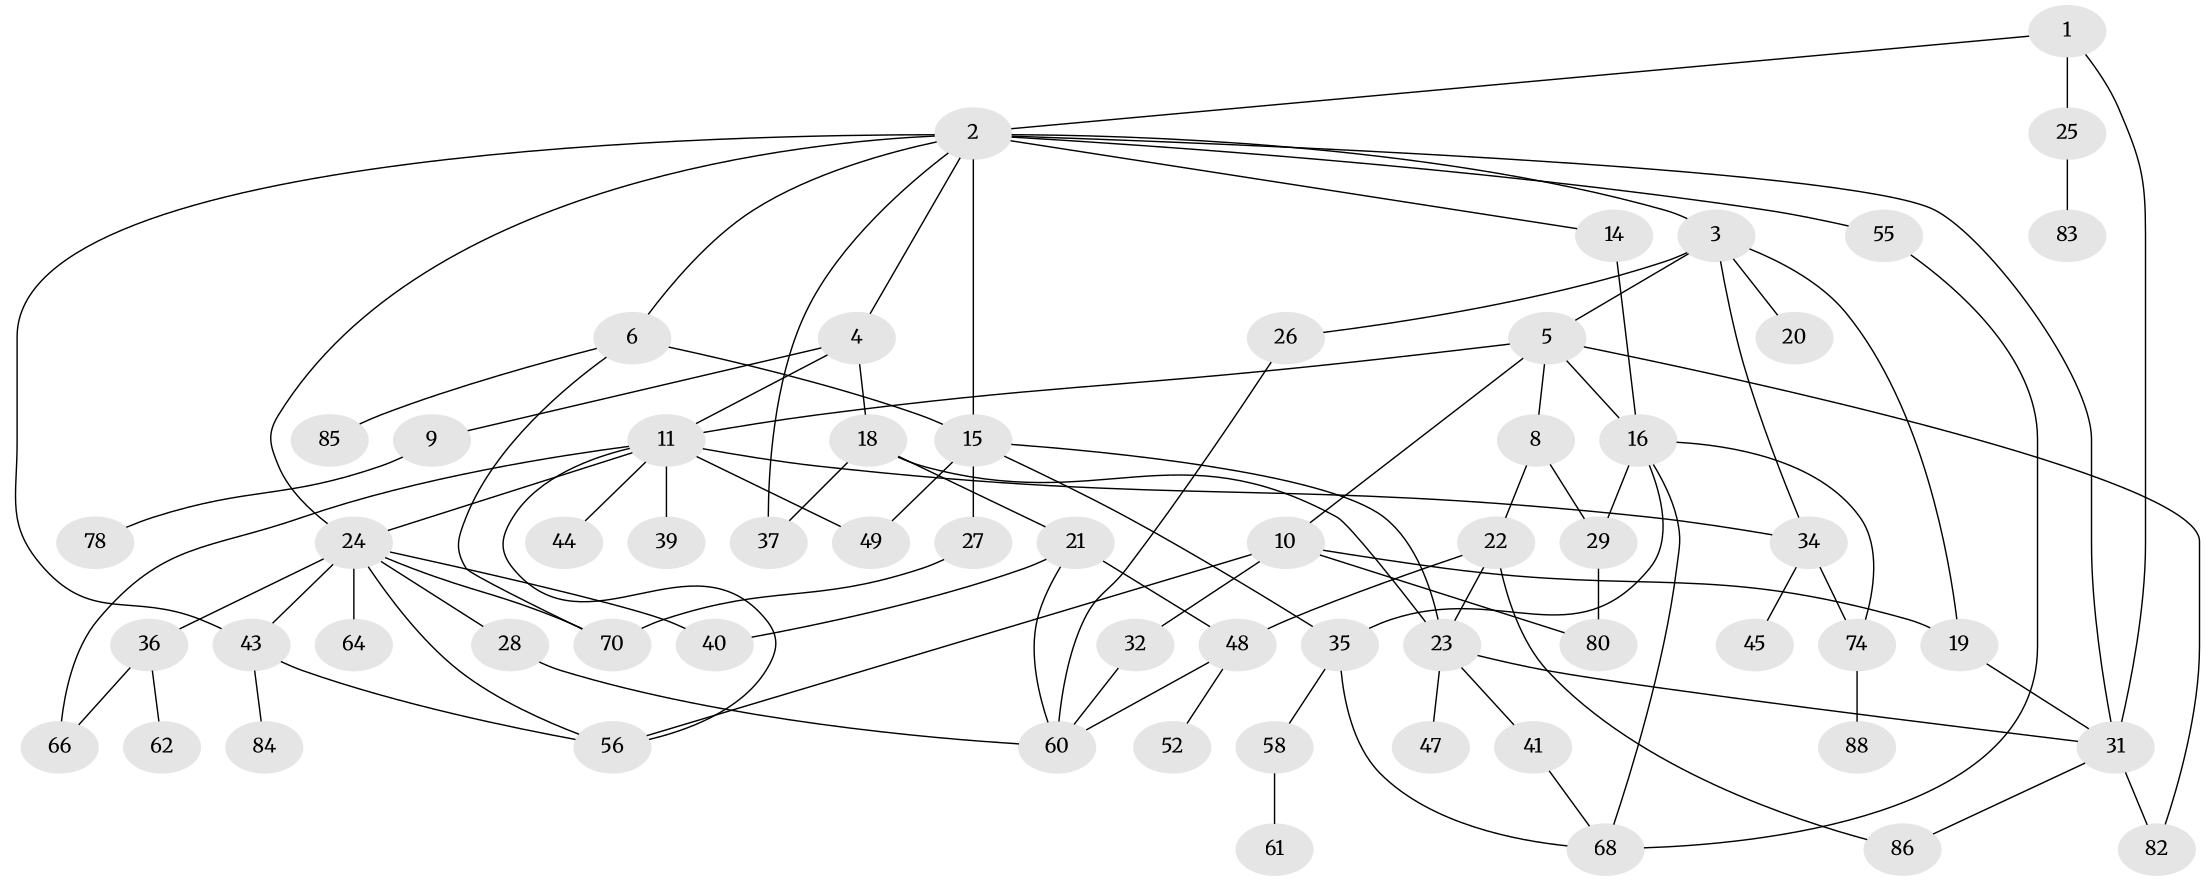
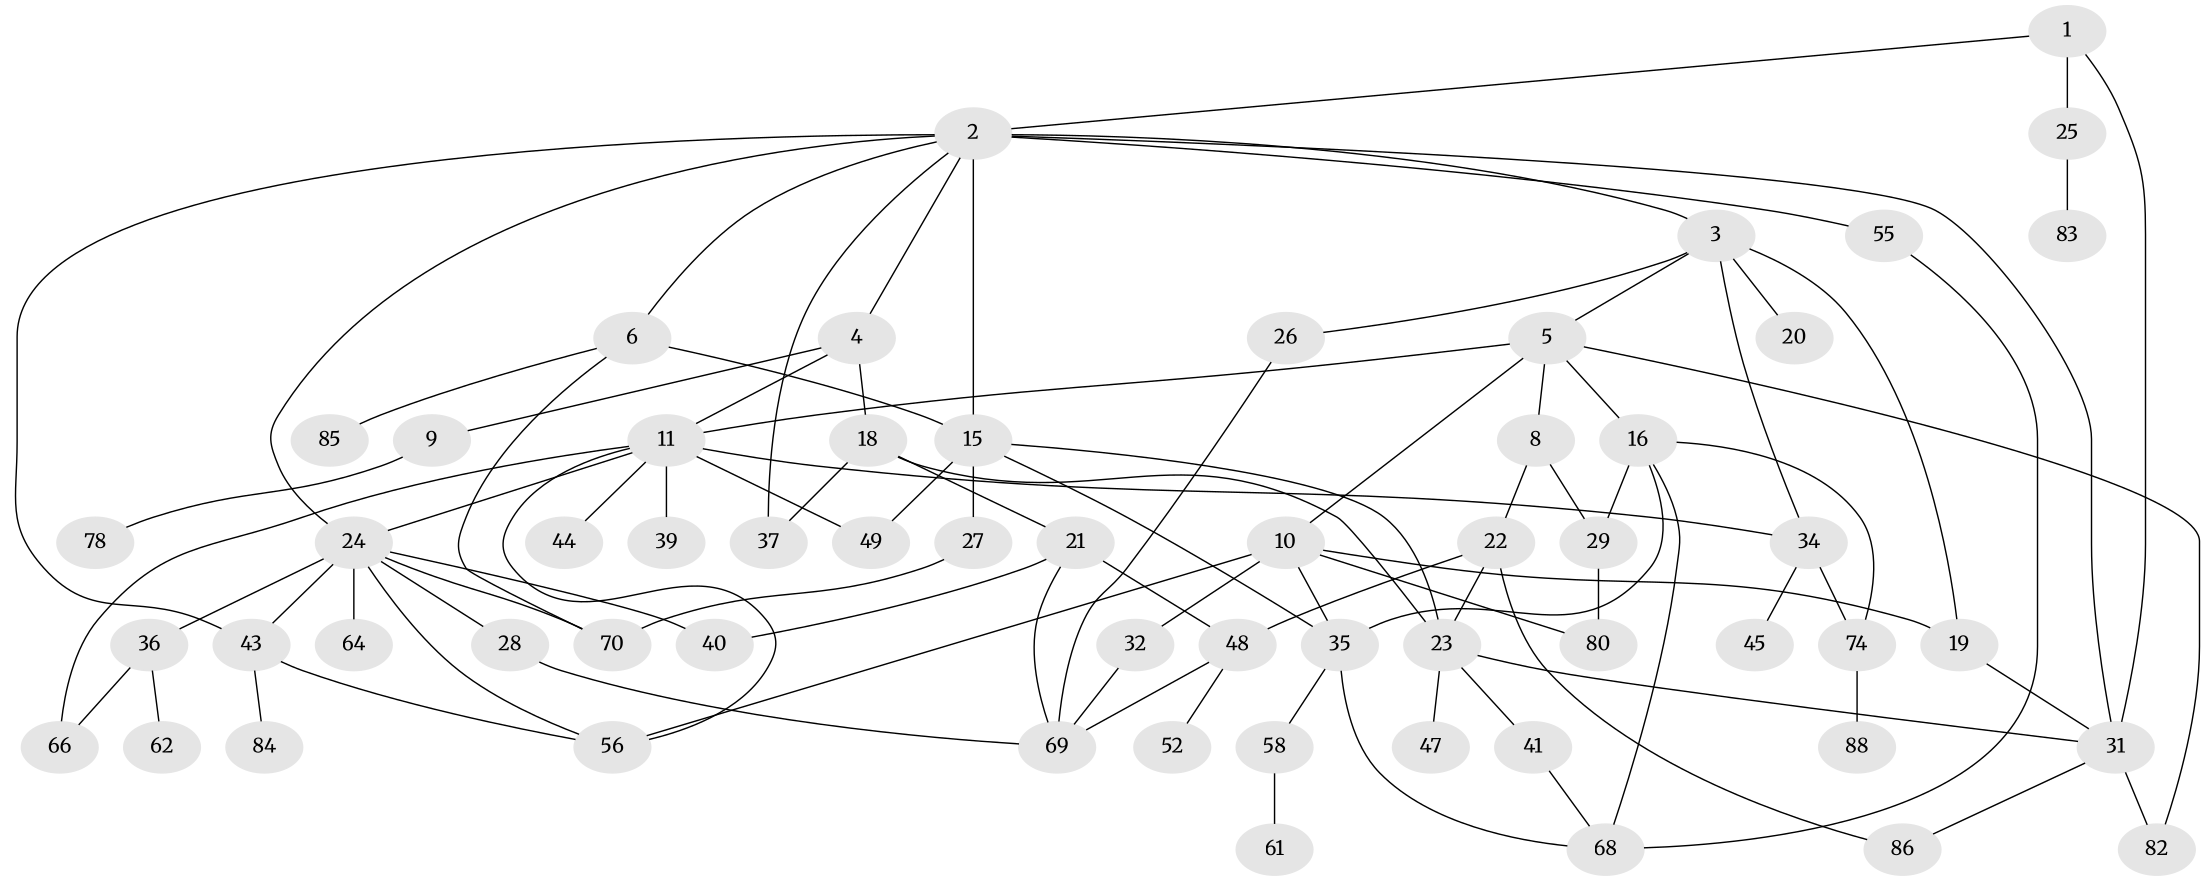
(1614, 236) -> none
none -> (1313, 594)
(1057, 747) -> (1057, 747)
